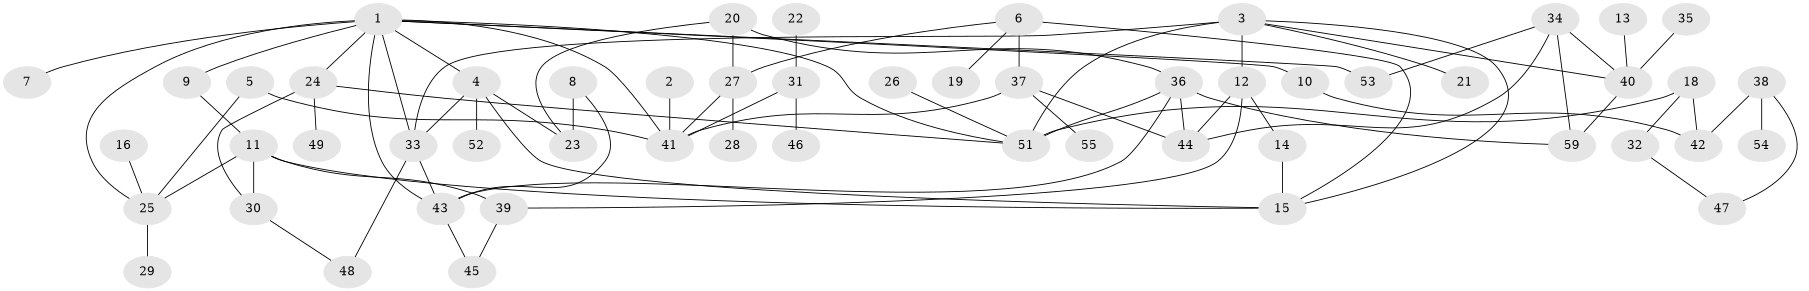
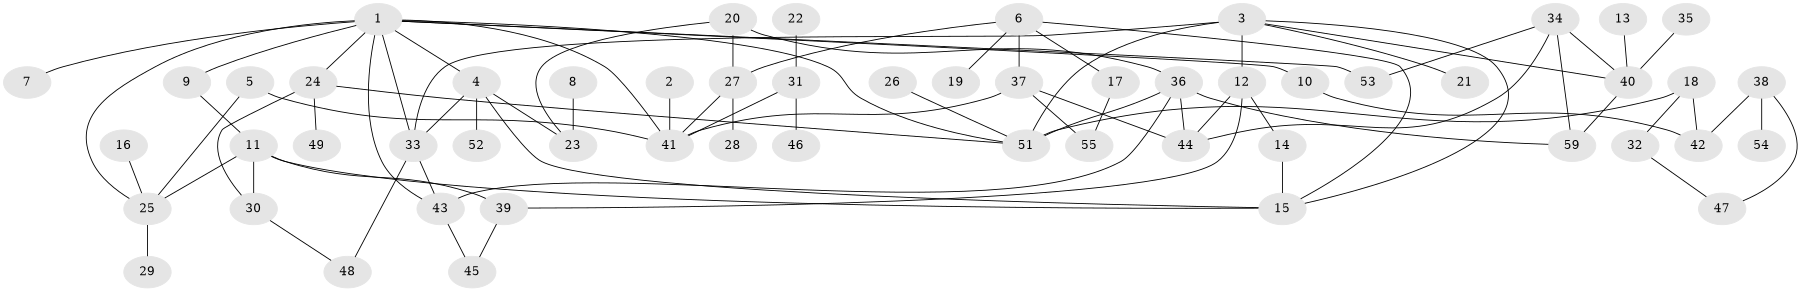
none -> (1116, 83)
(600, 166) -> none
